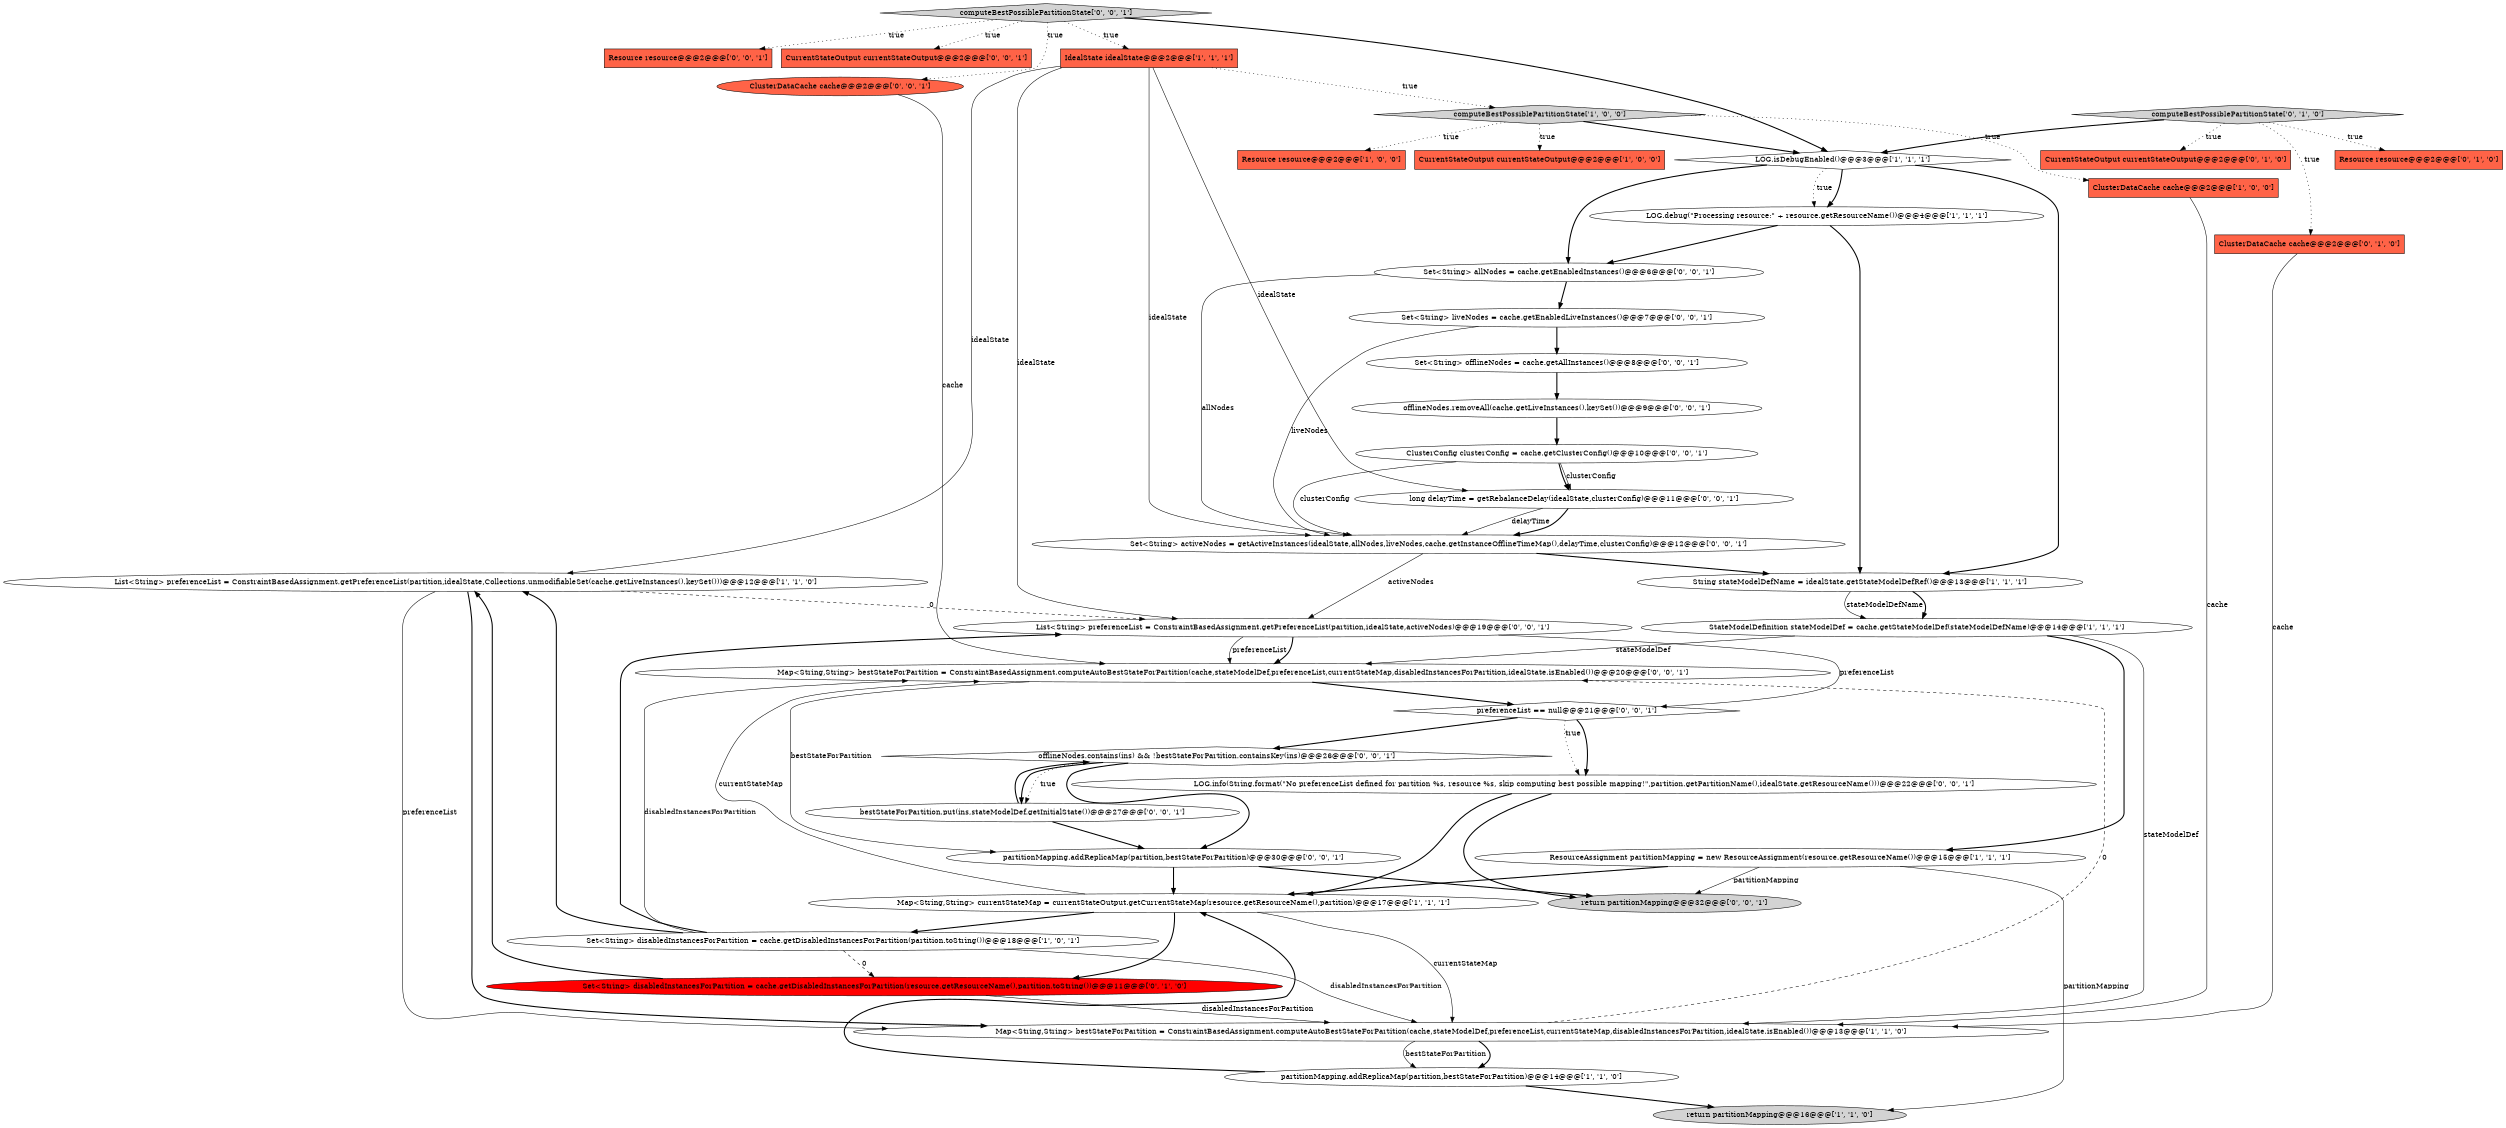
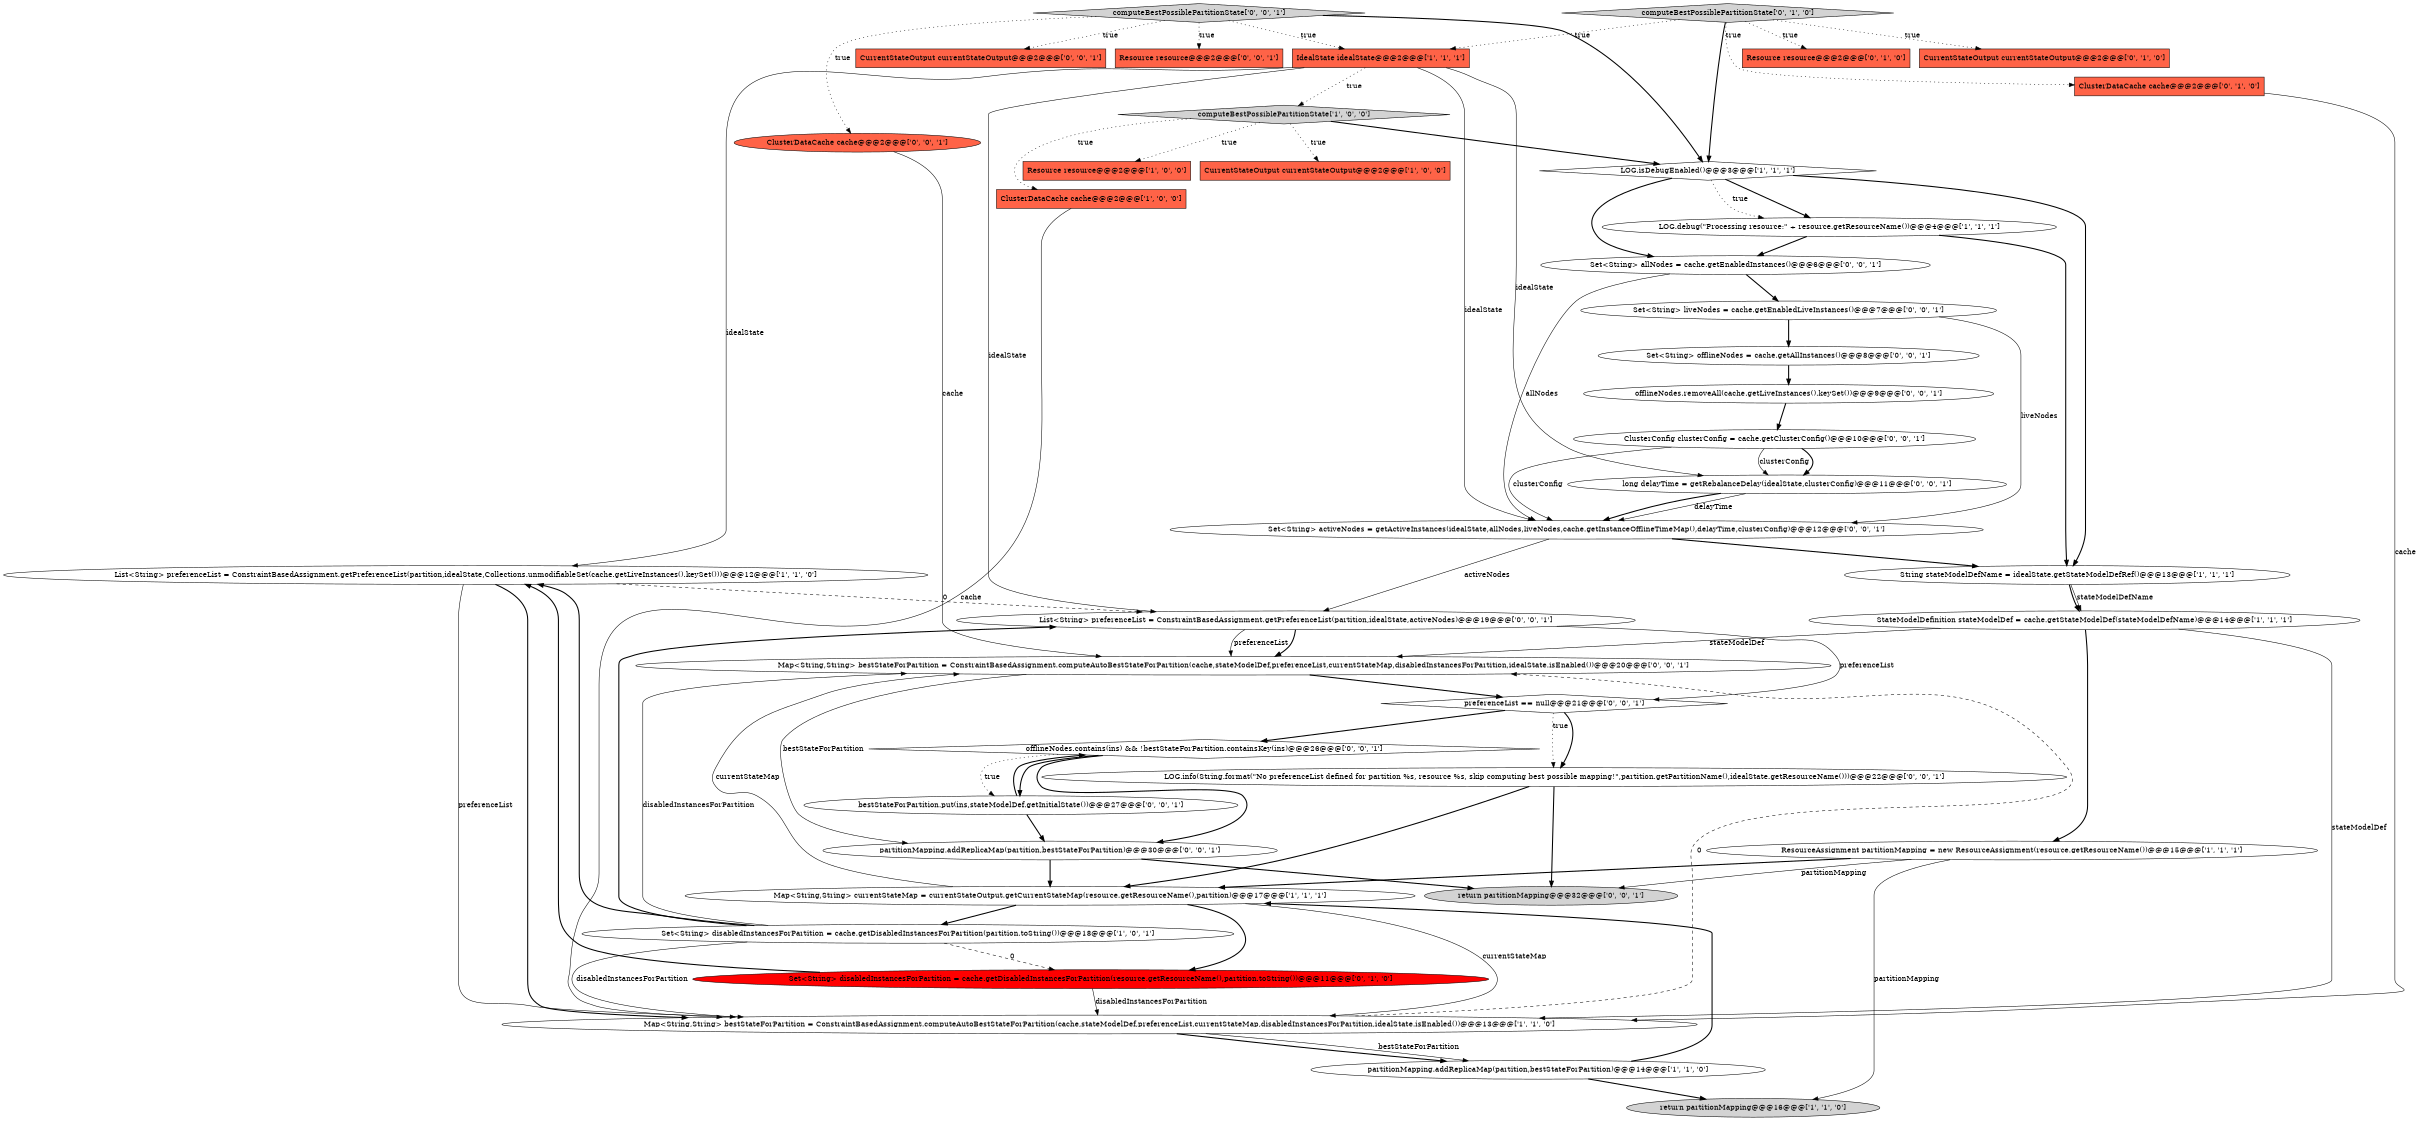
none -> (1562, 35)
